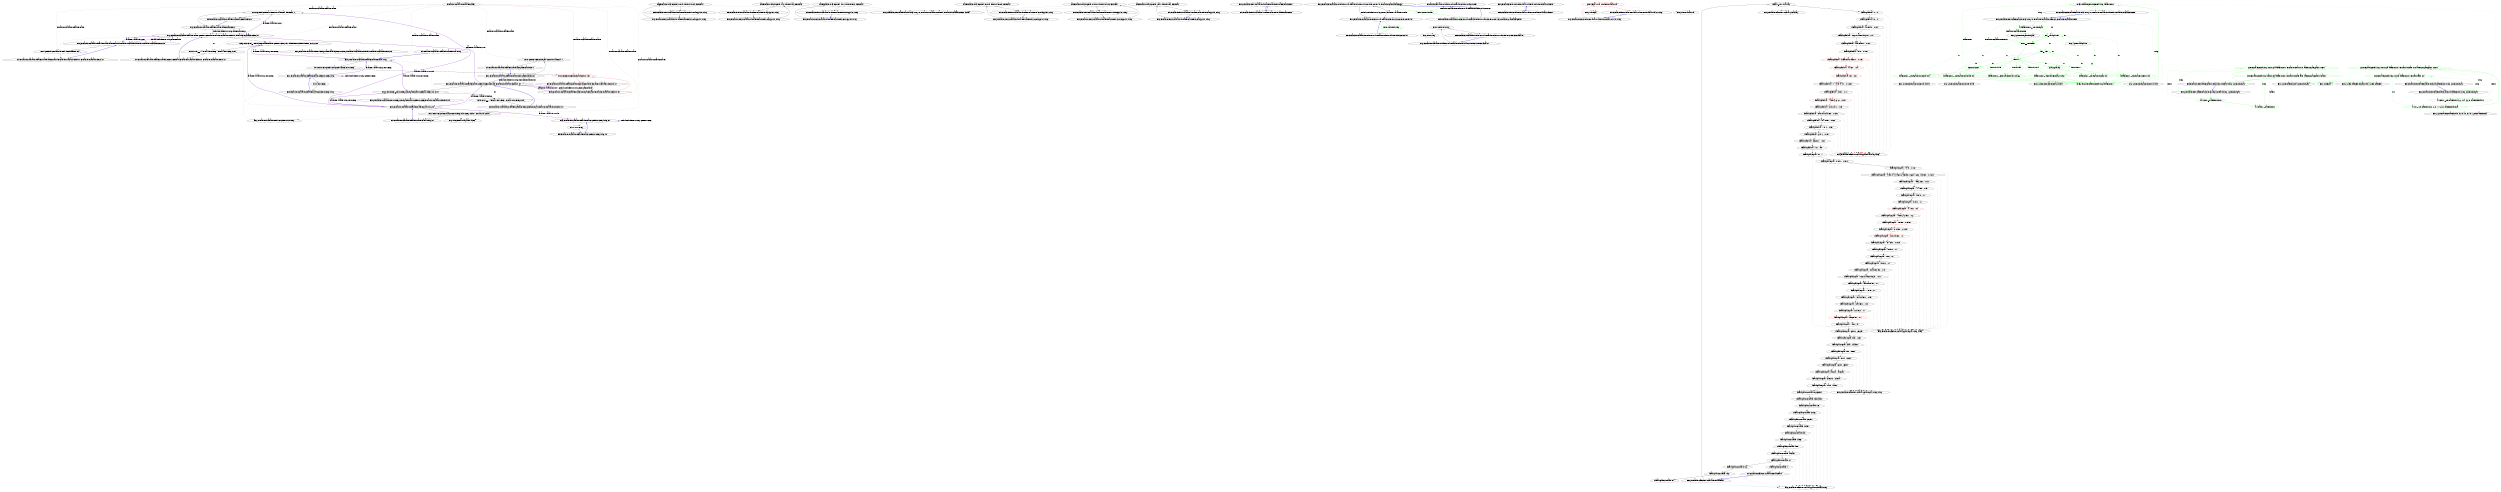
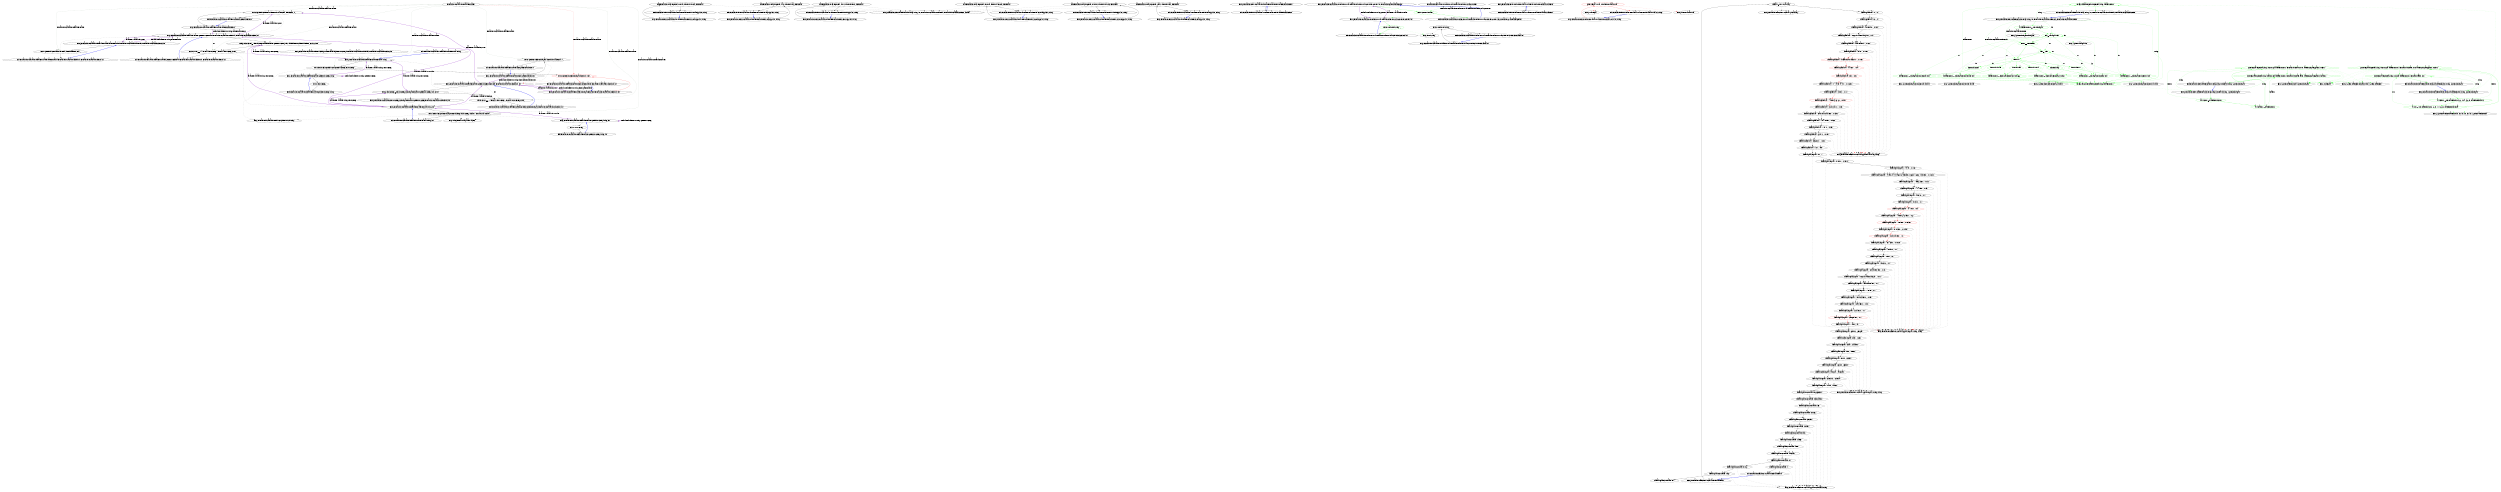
(2055, 68) -> (2055, 68)
